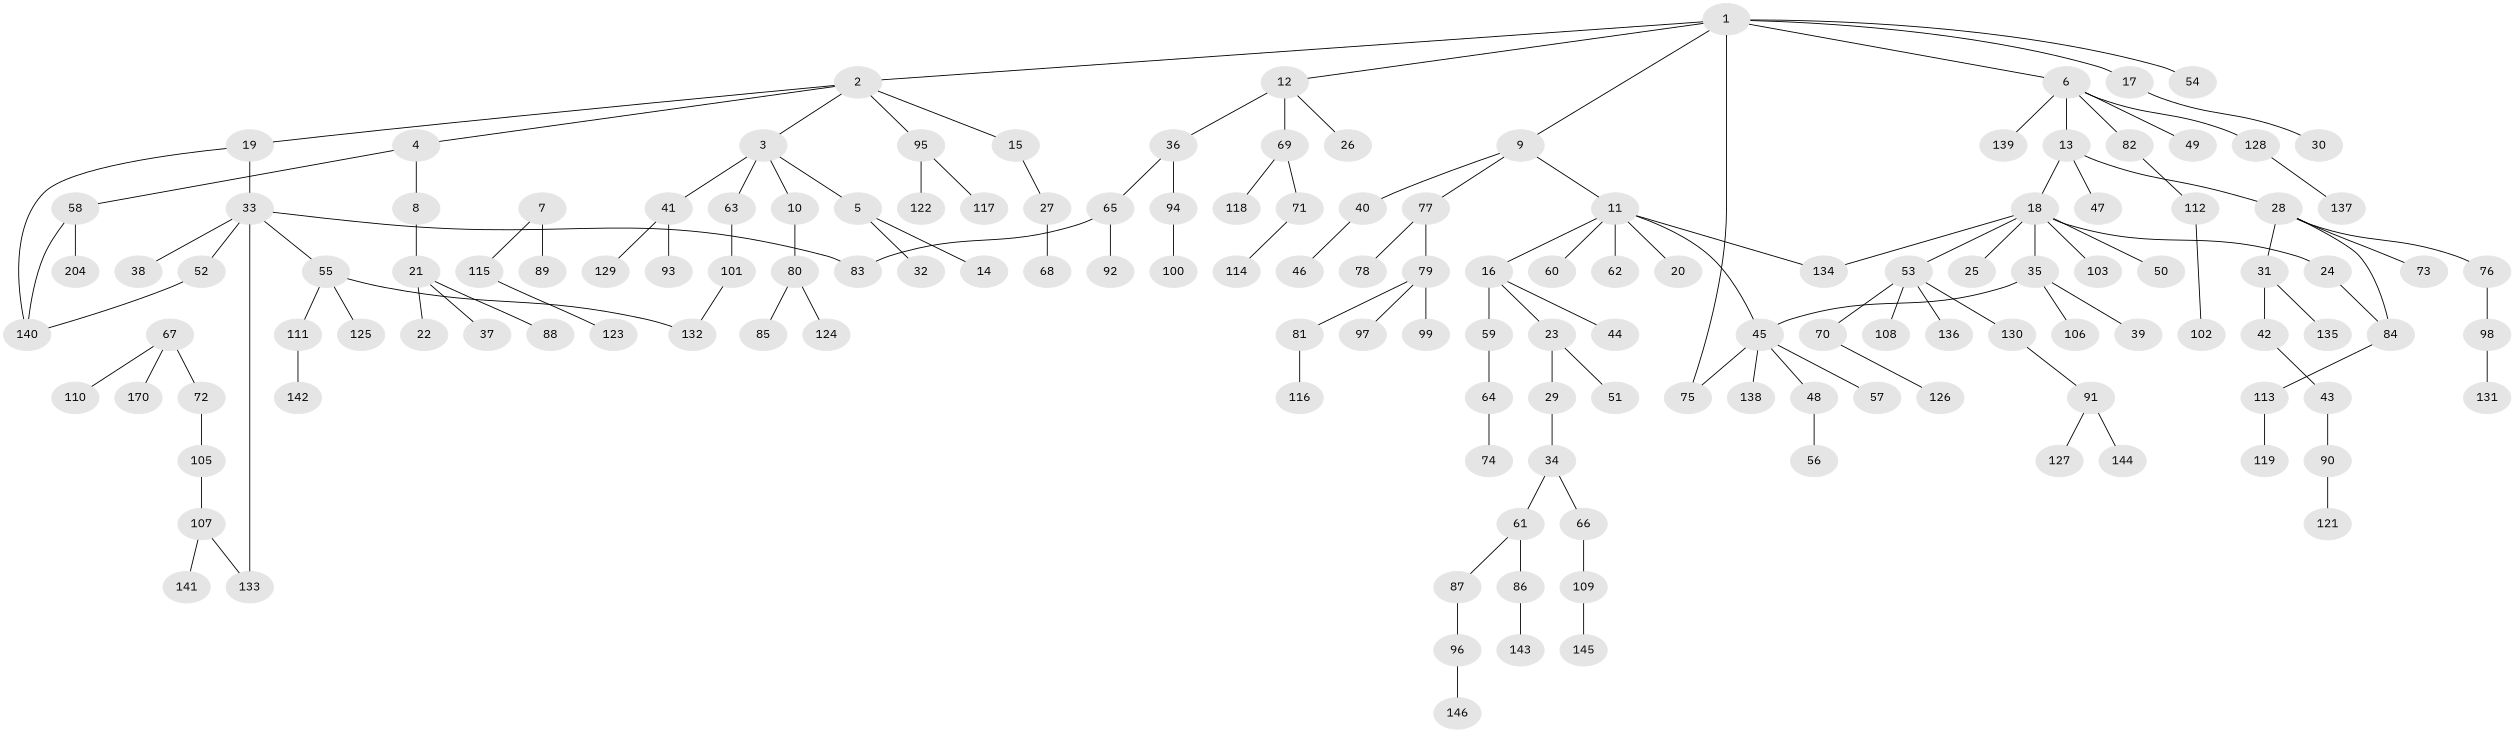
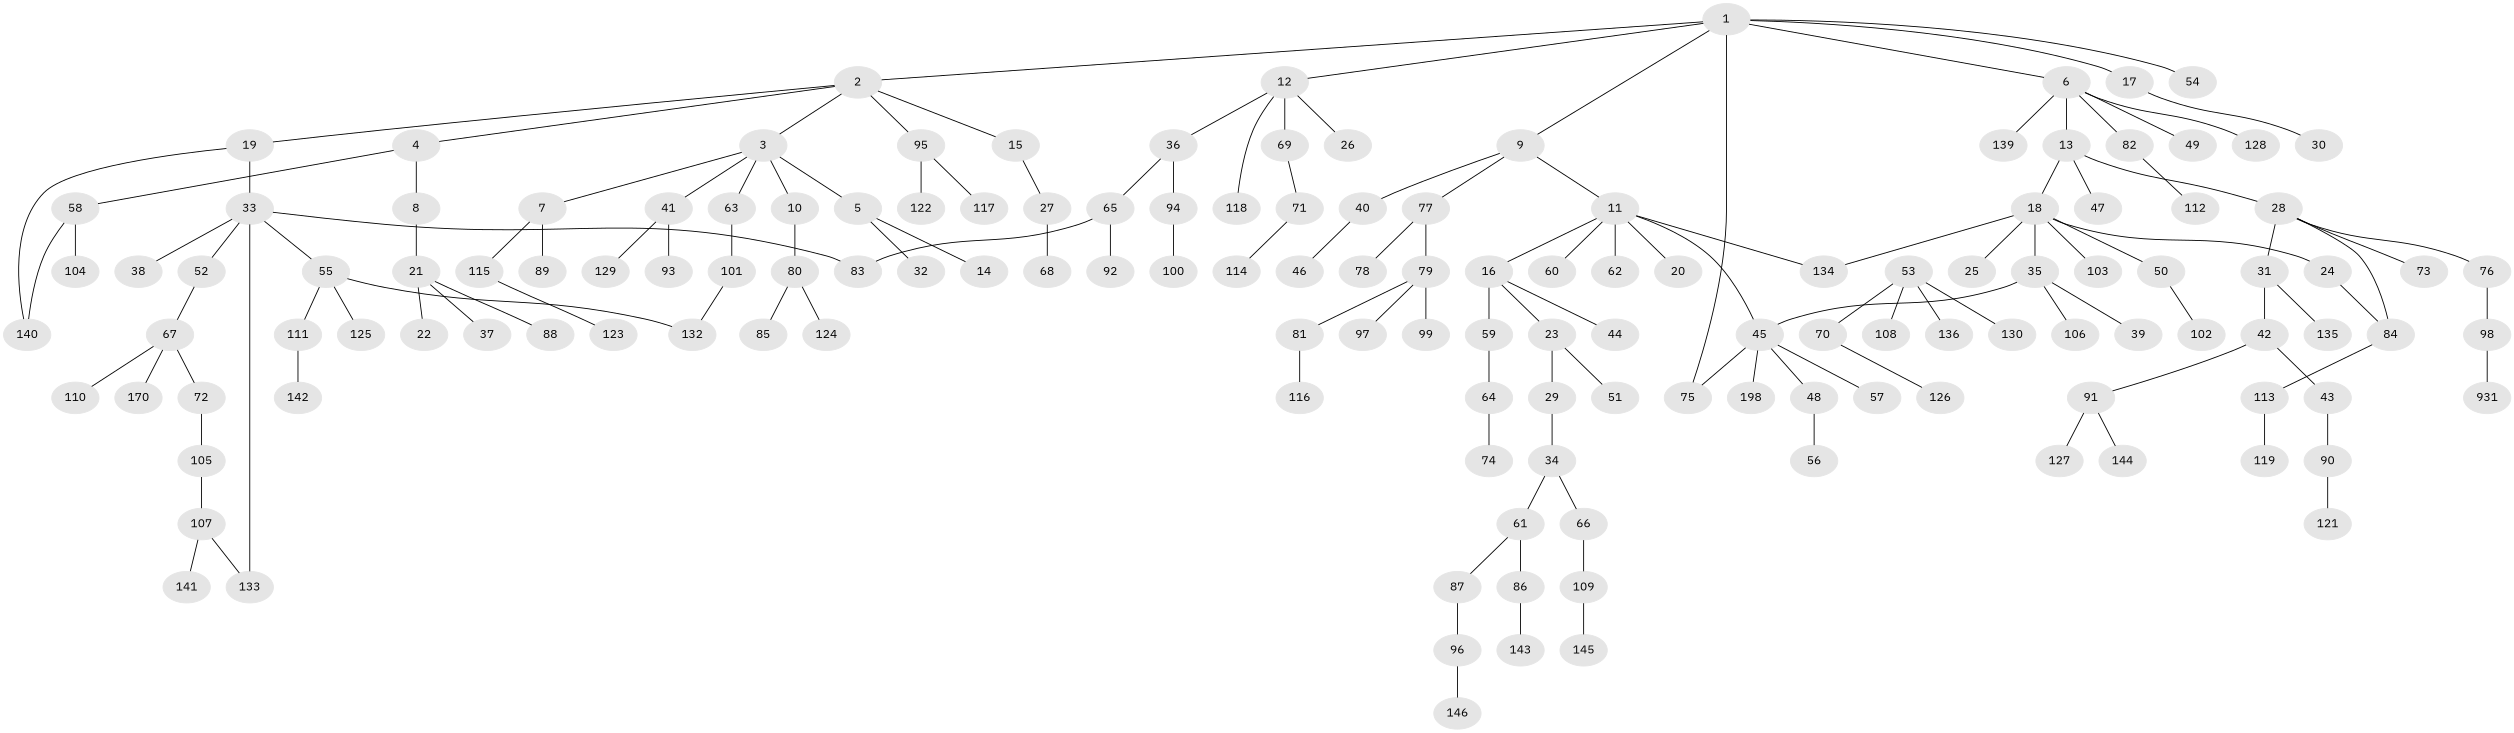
none -> (653, 177)
(1261, 177) -> (1249, 142)
(2342, 209) -> none
(1972, 240) -> none
(75, 272) -> (75, 272)
(2198, 272) -> (2181, 303)
(116, 307) -> (186, 303)
(2052, 366) -> (2180, 370)
(1751, 398) -> (1751, 398)
(2487, 398) -> (2487, 398)
